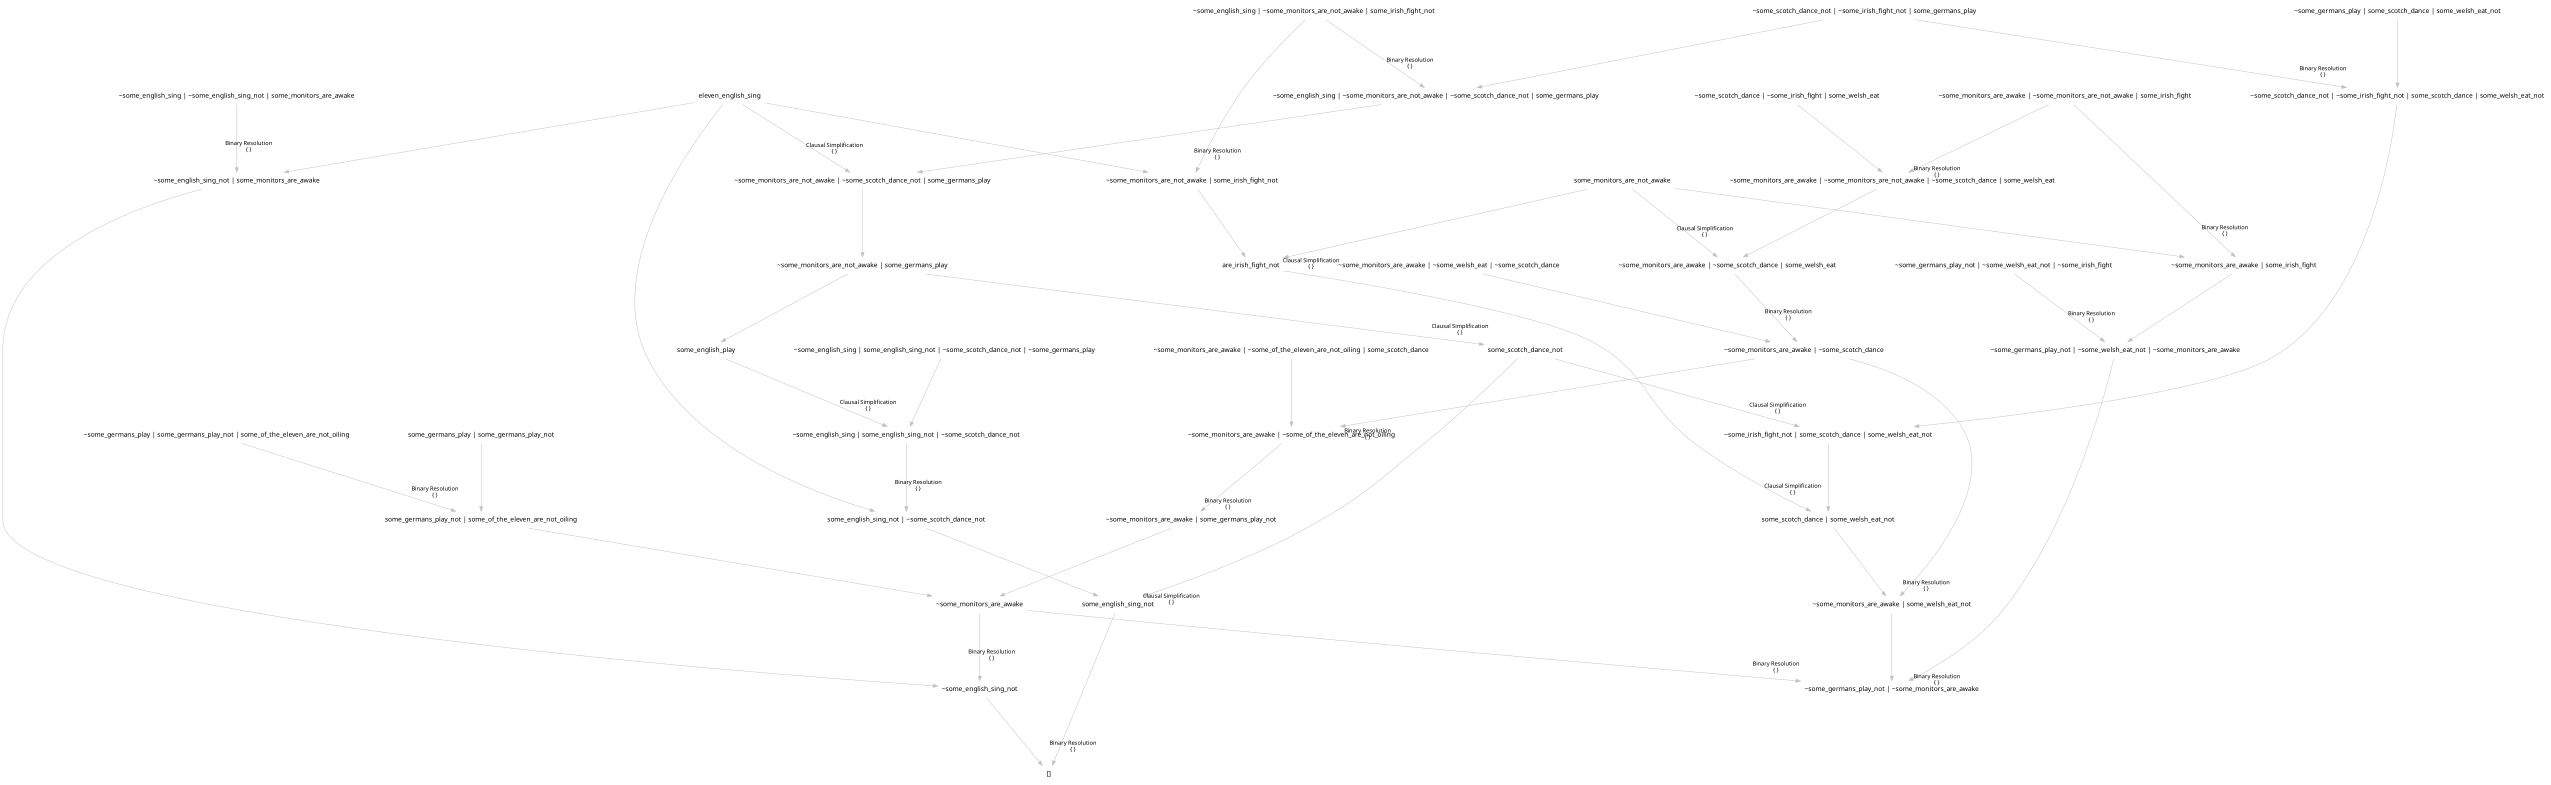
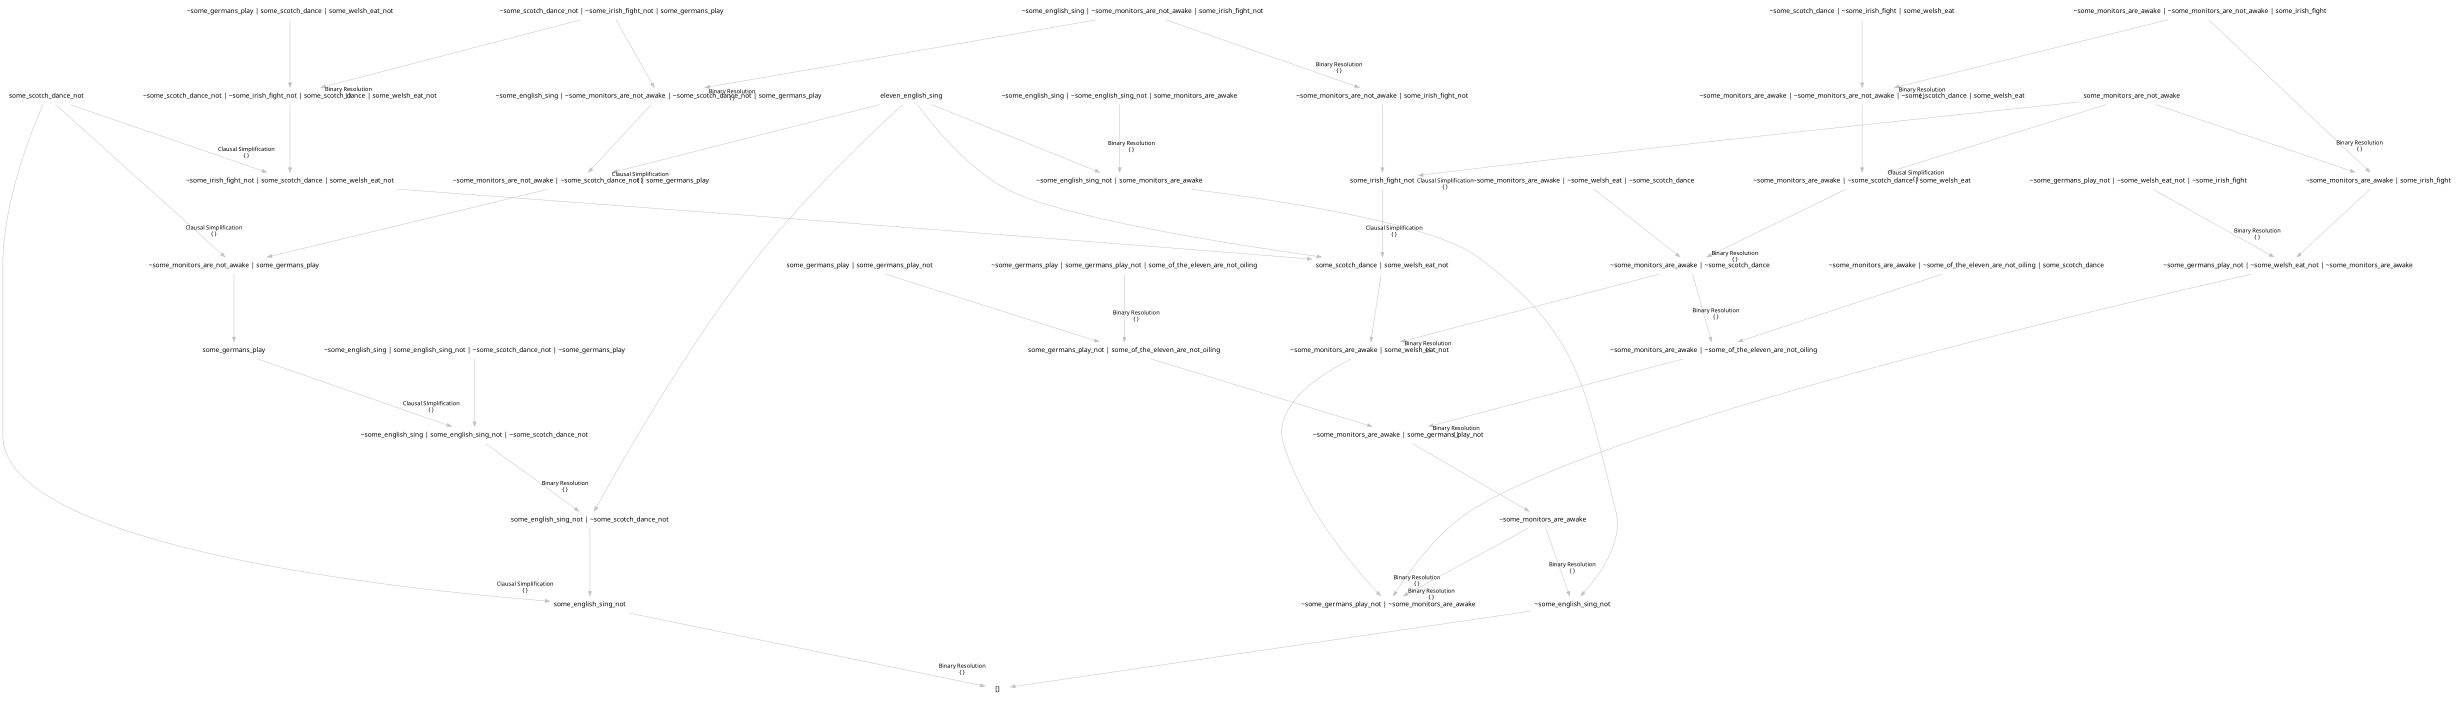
(954, 137) -> (1099, 218)
(1251, 266) -> (1382, 181)
(1203, 309) -> (138, 179)
(706, 350) -> (234, 350)
(728, 562) -> (1259, 392)
